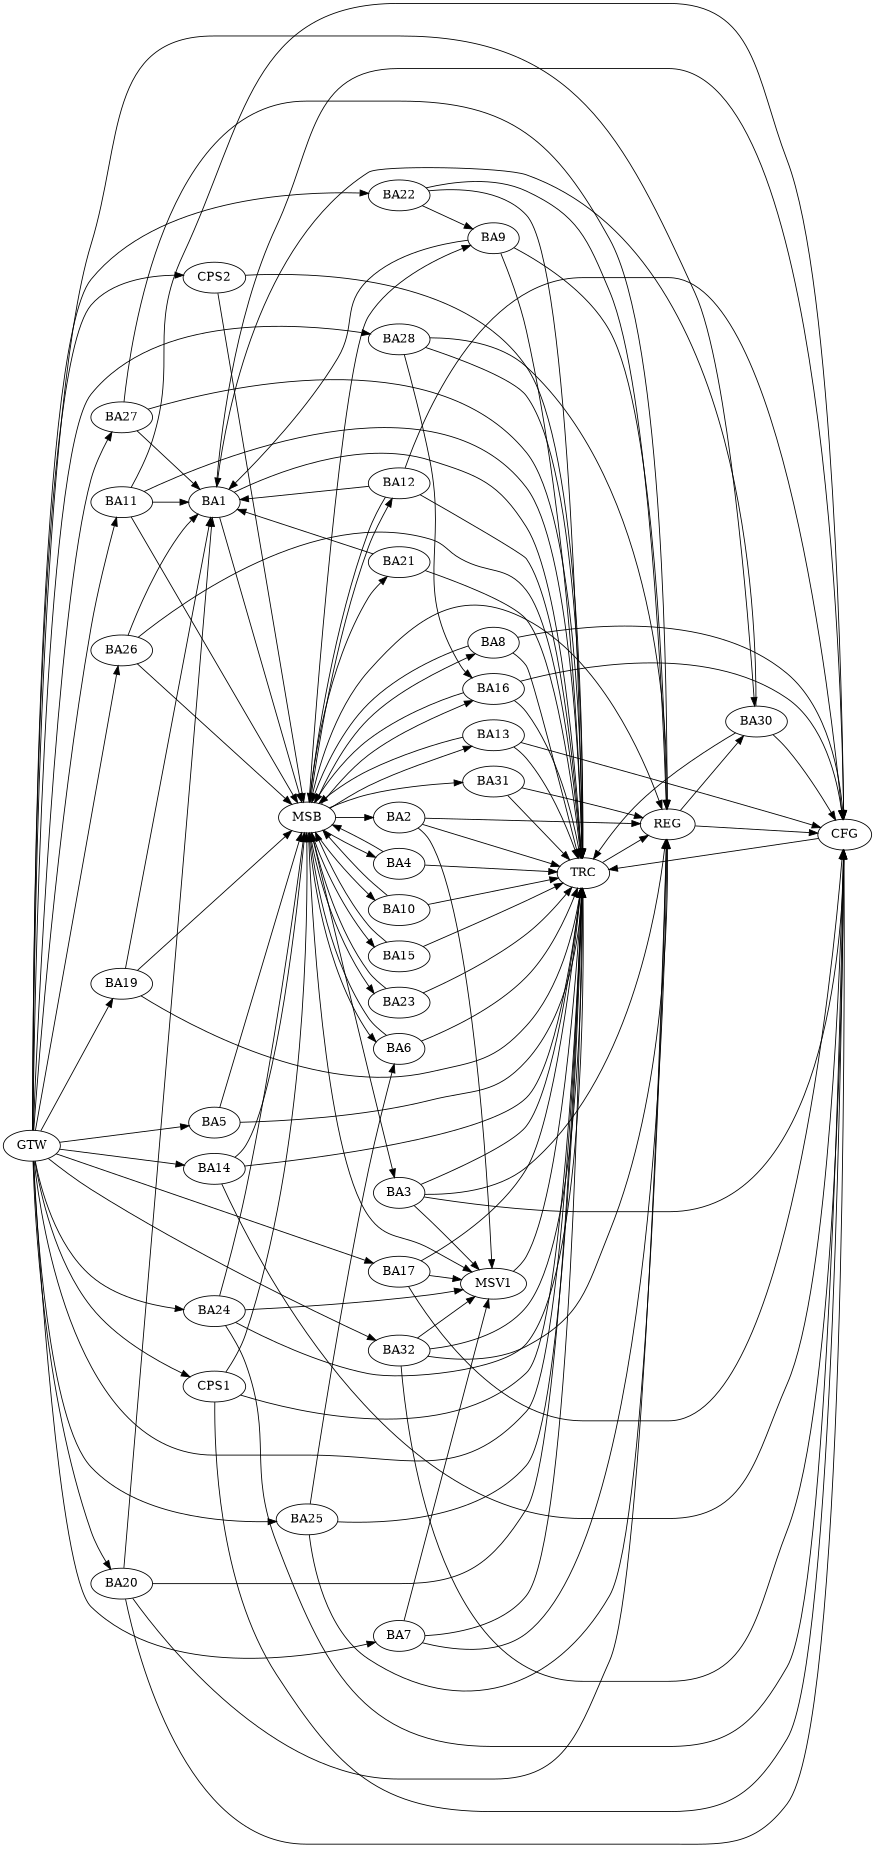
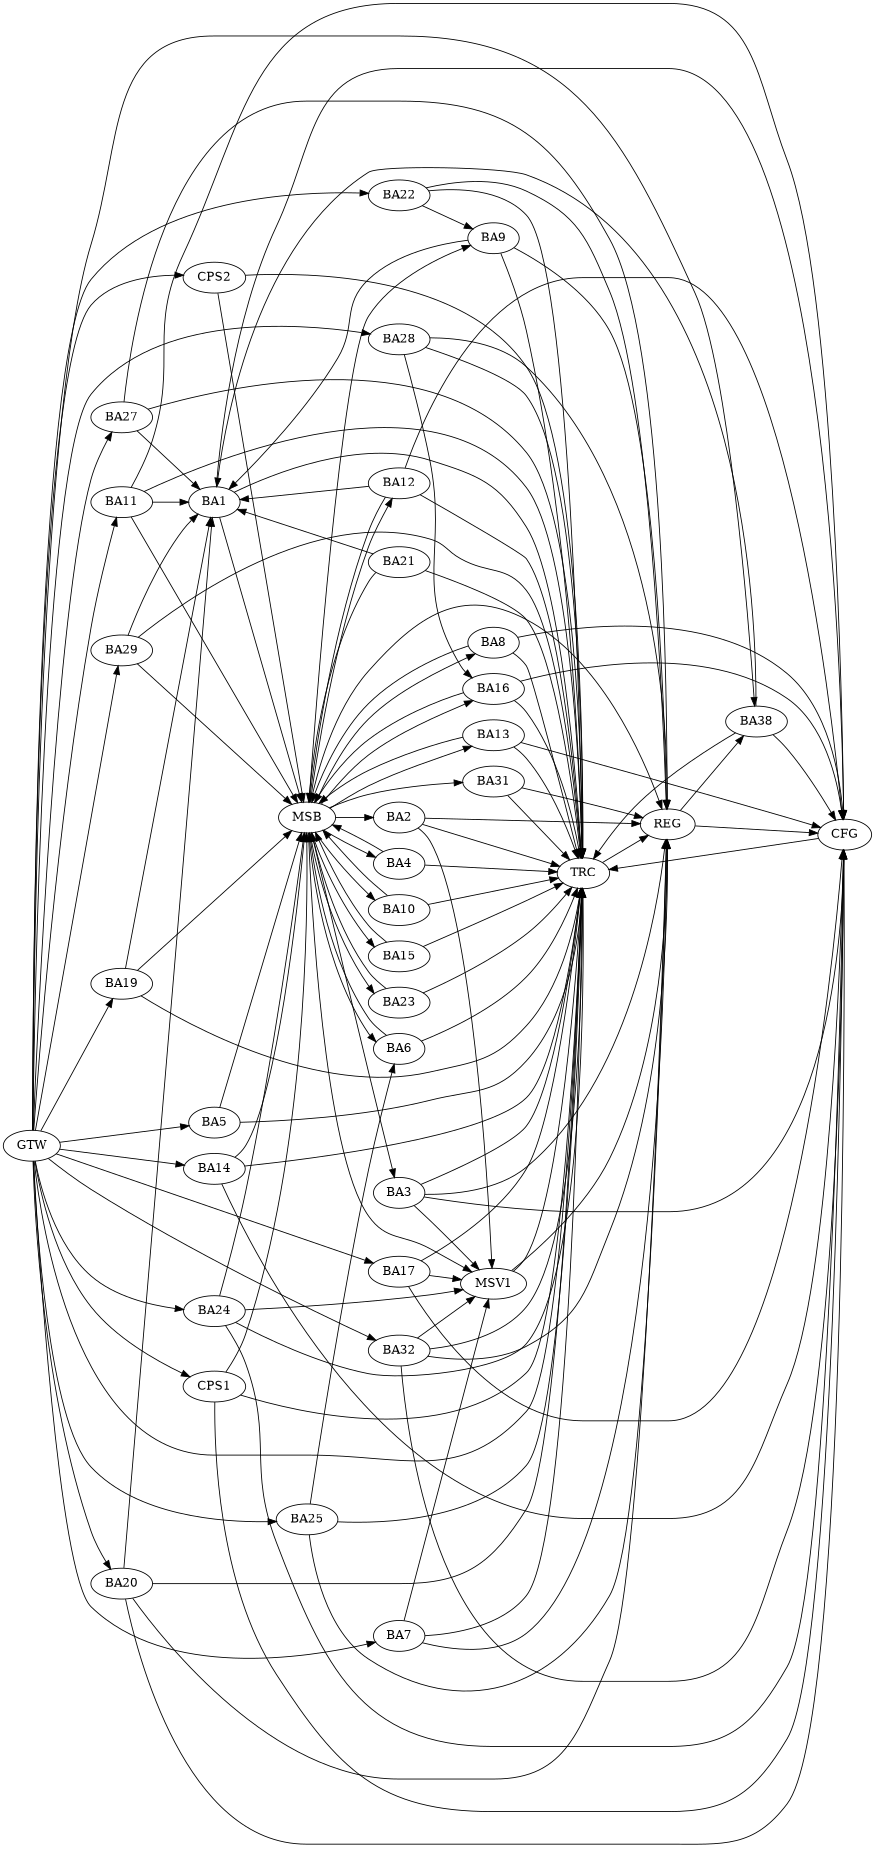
(344, 649) -> (330, 679)
(122, 650) -> (122, 650)
(757, 722) -> (757, 722)
none -> (639, 1080)
